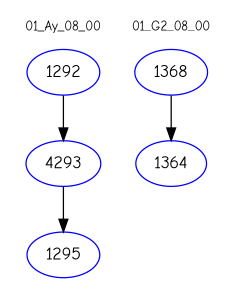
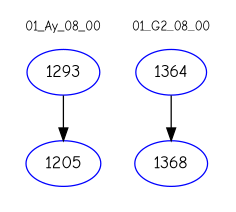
(63, 72) -> none
(171, 112) -> (171, 112)
(63, 164) -> (63, 72)
(63, 255) -> (63, 164)
